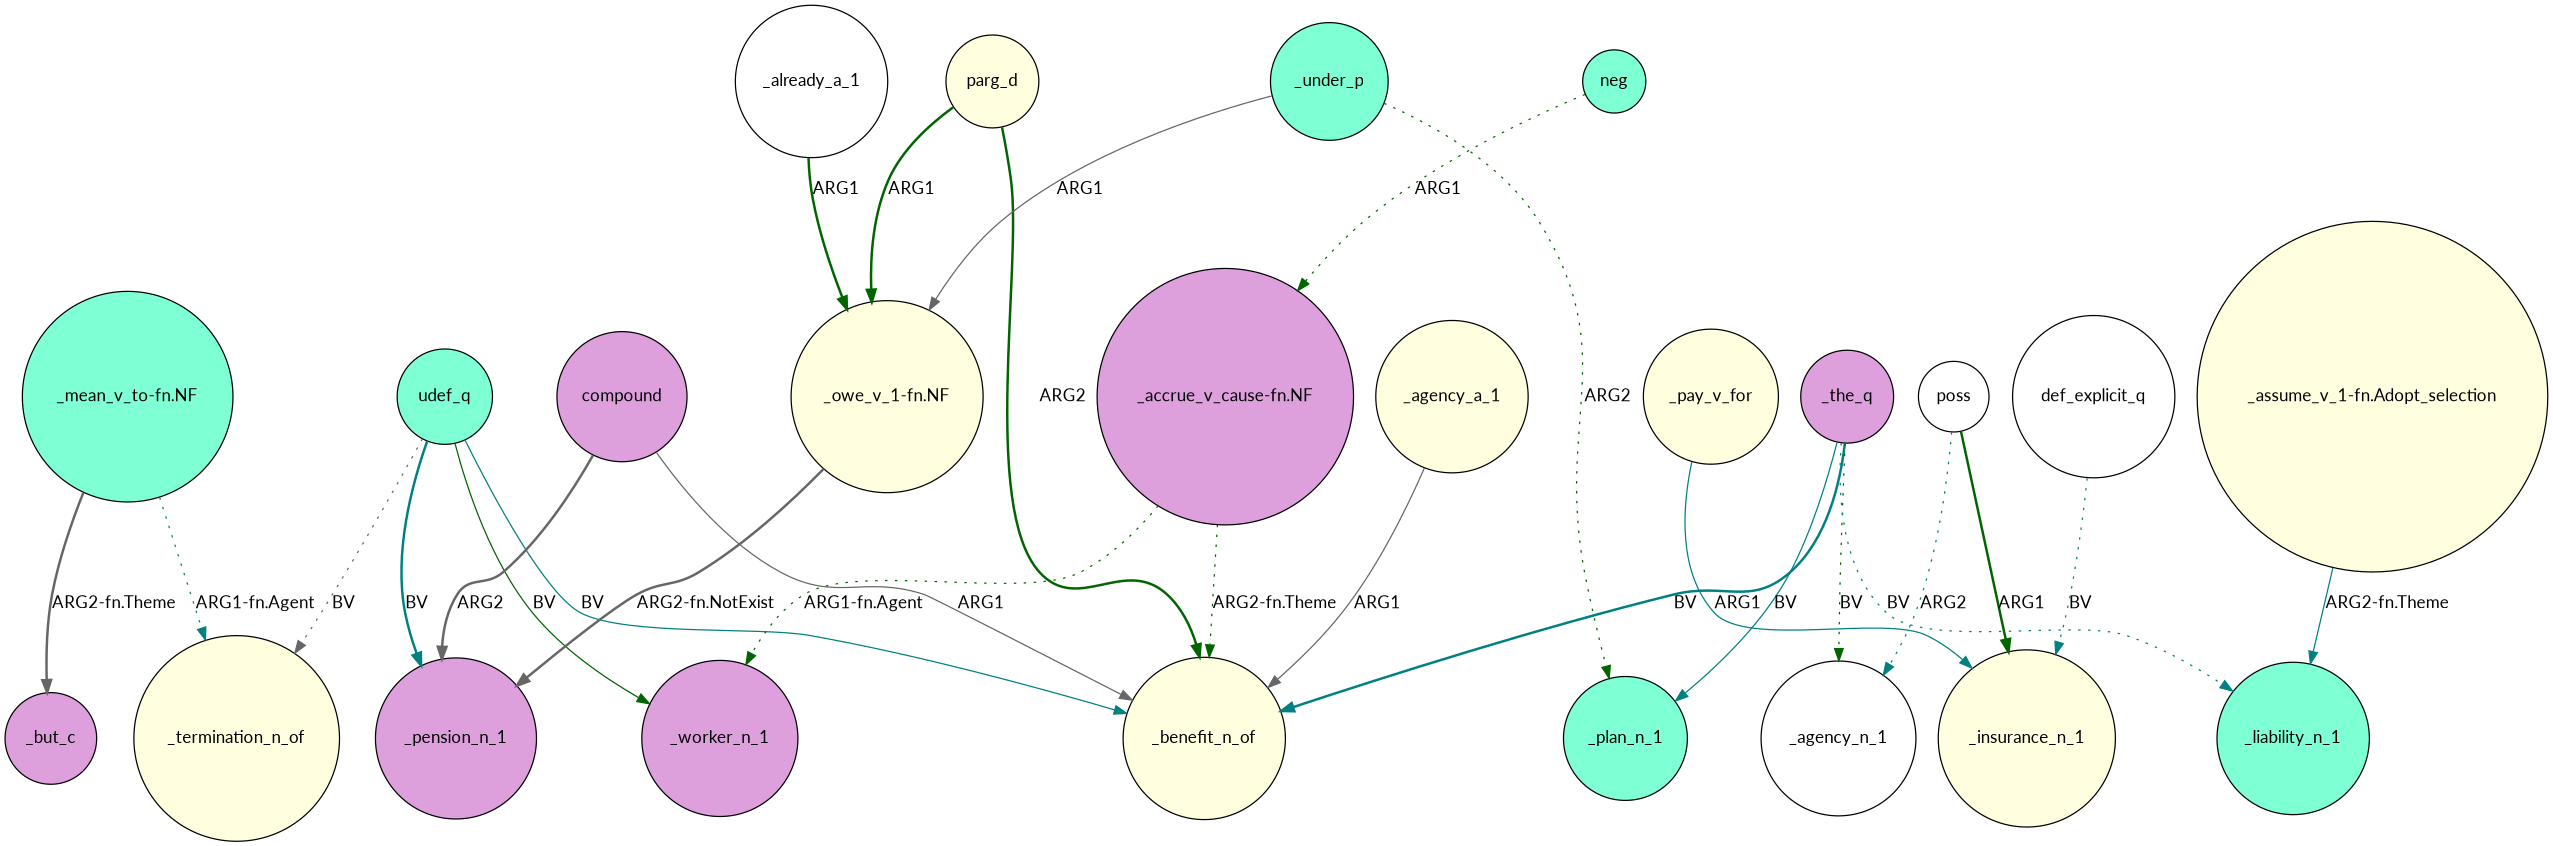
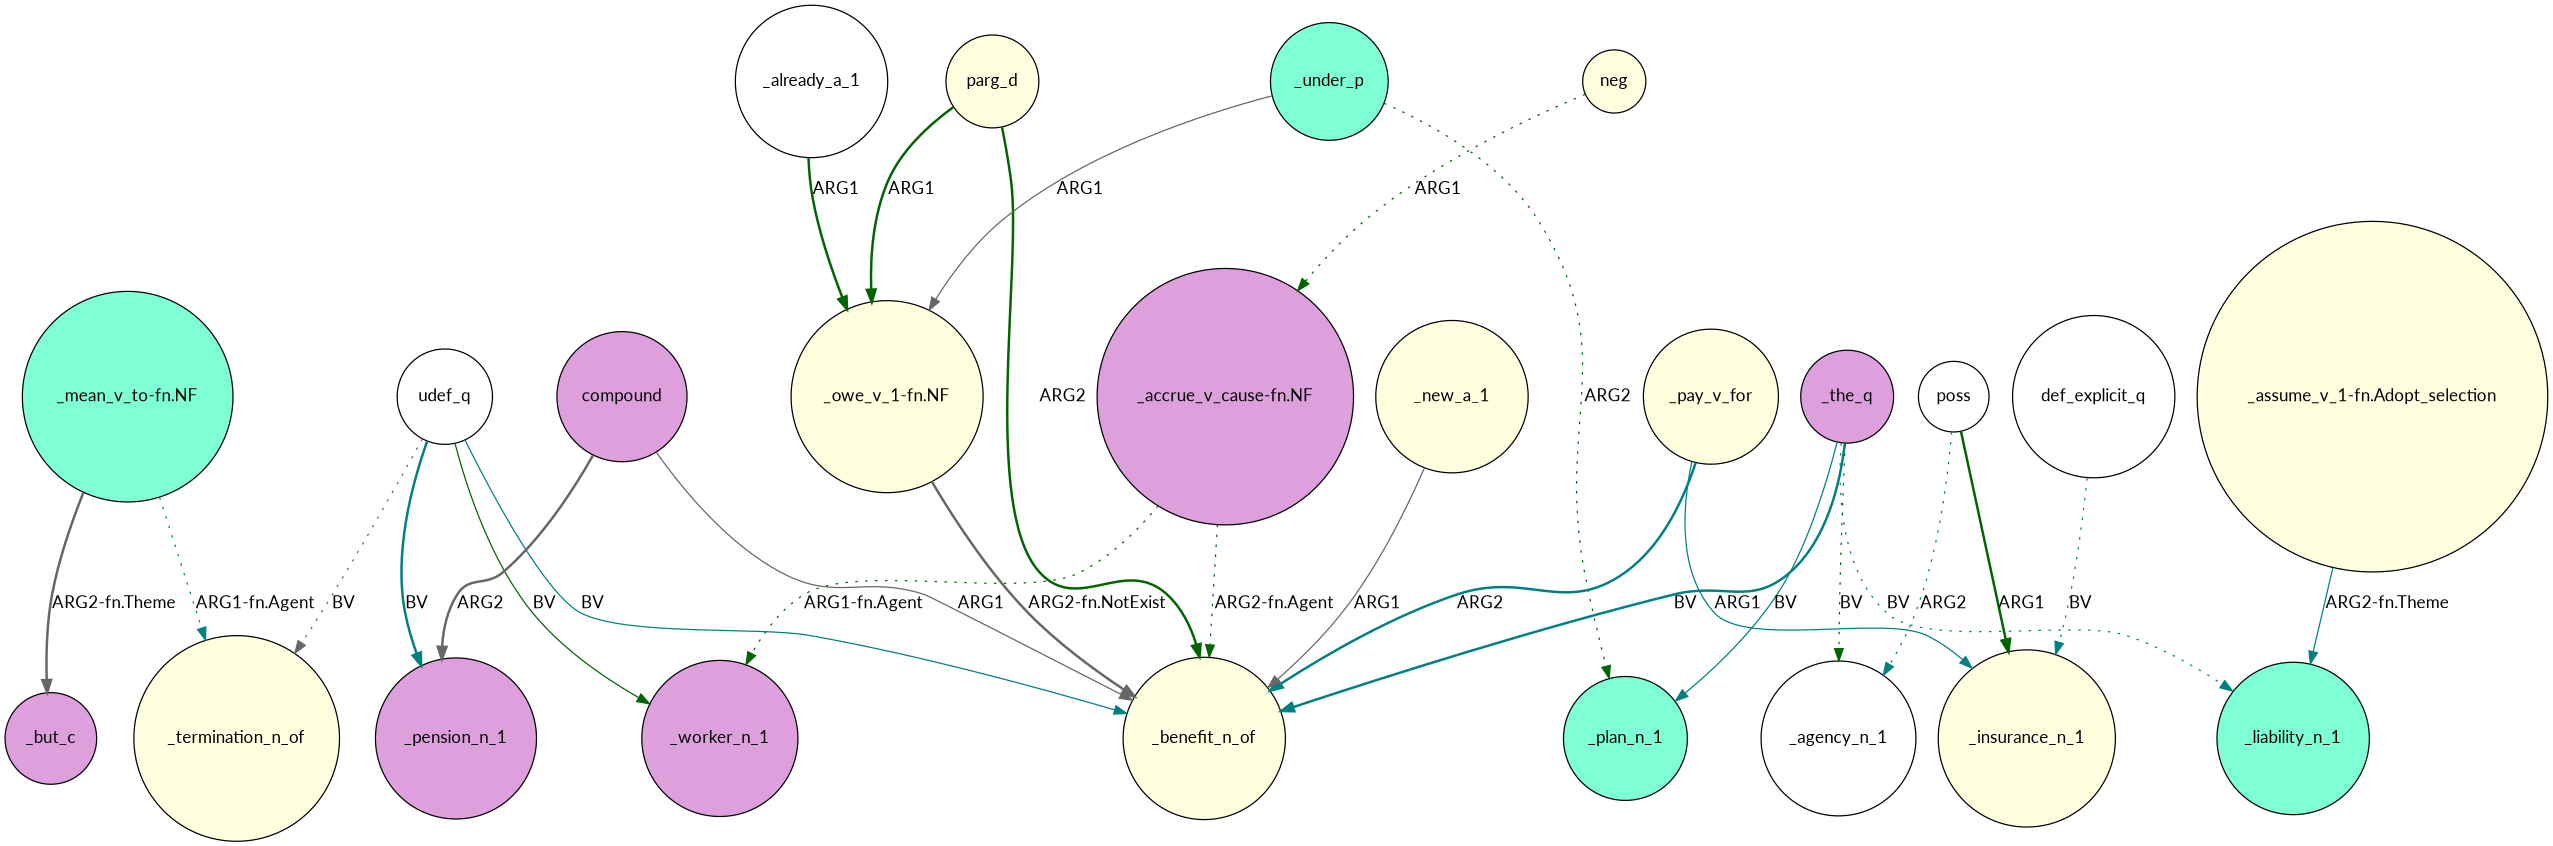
(1614, 81) -> (1614, 81)
(445, 397) -> (445, 397)
(1452, 397) -> (1452, 397)
(680, 581) -> (1014, 598)
none -> (1510, 587)
(1275, 604) -> (1275, 604)
